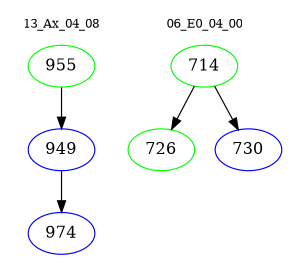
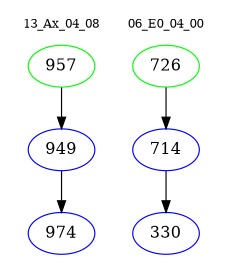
(62, 66) -> (62, 66)
(204, 66) -> (166, 150)
(186, 103) -> (166, 102)
(248, 150) -> (166, 233)
